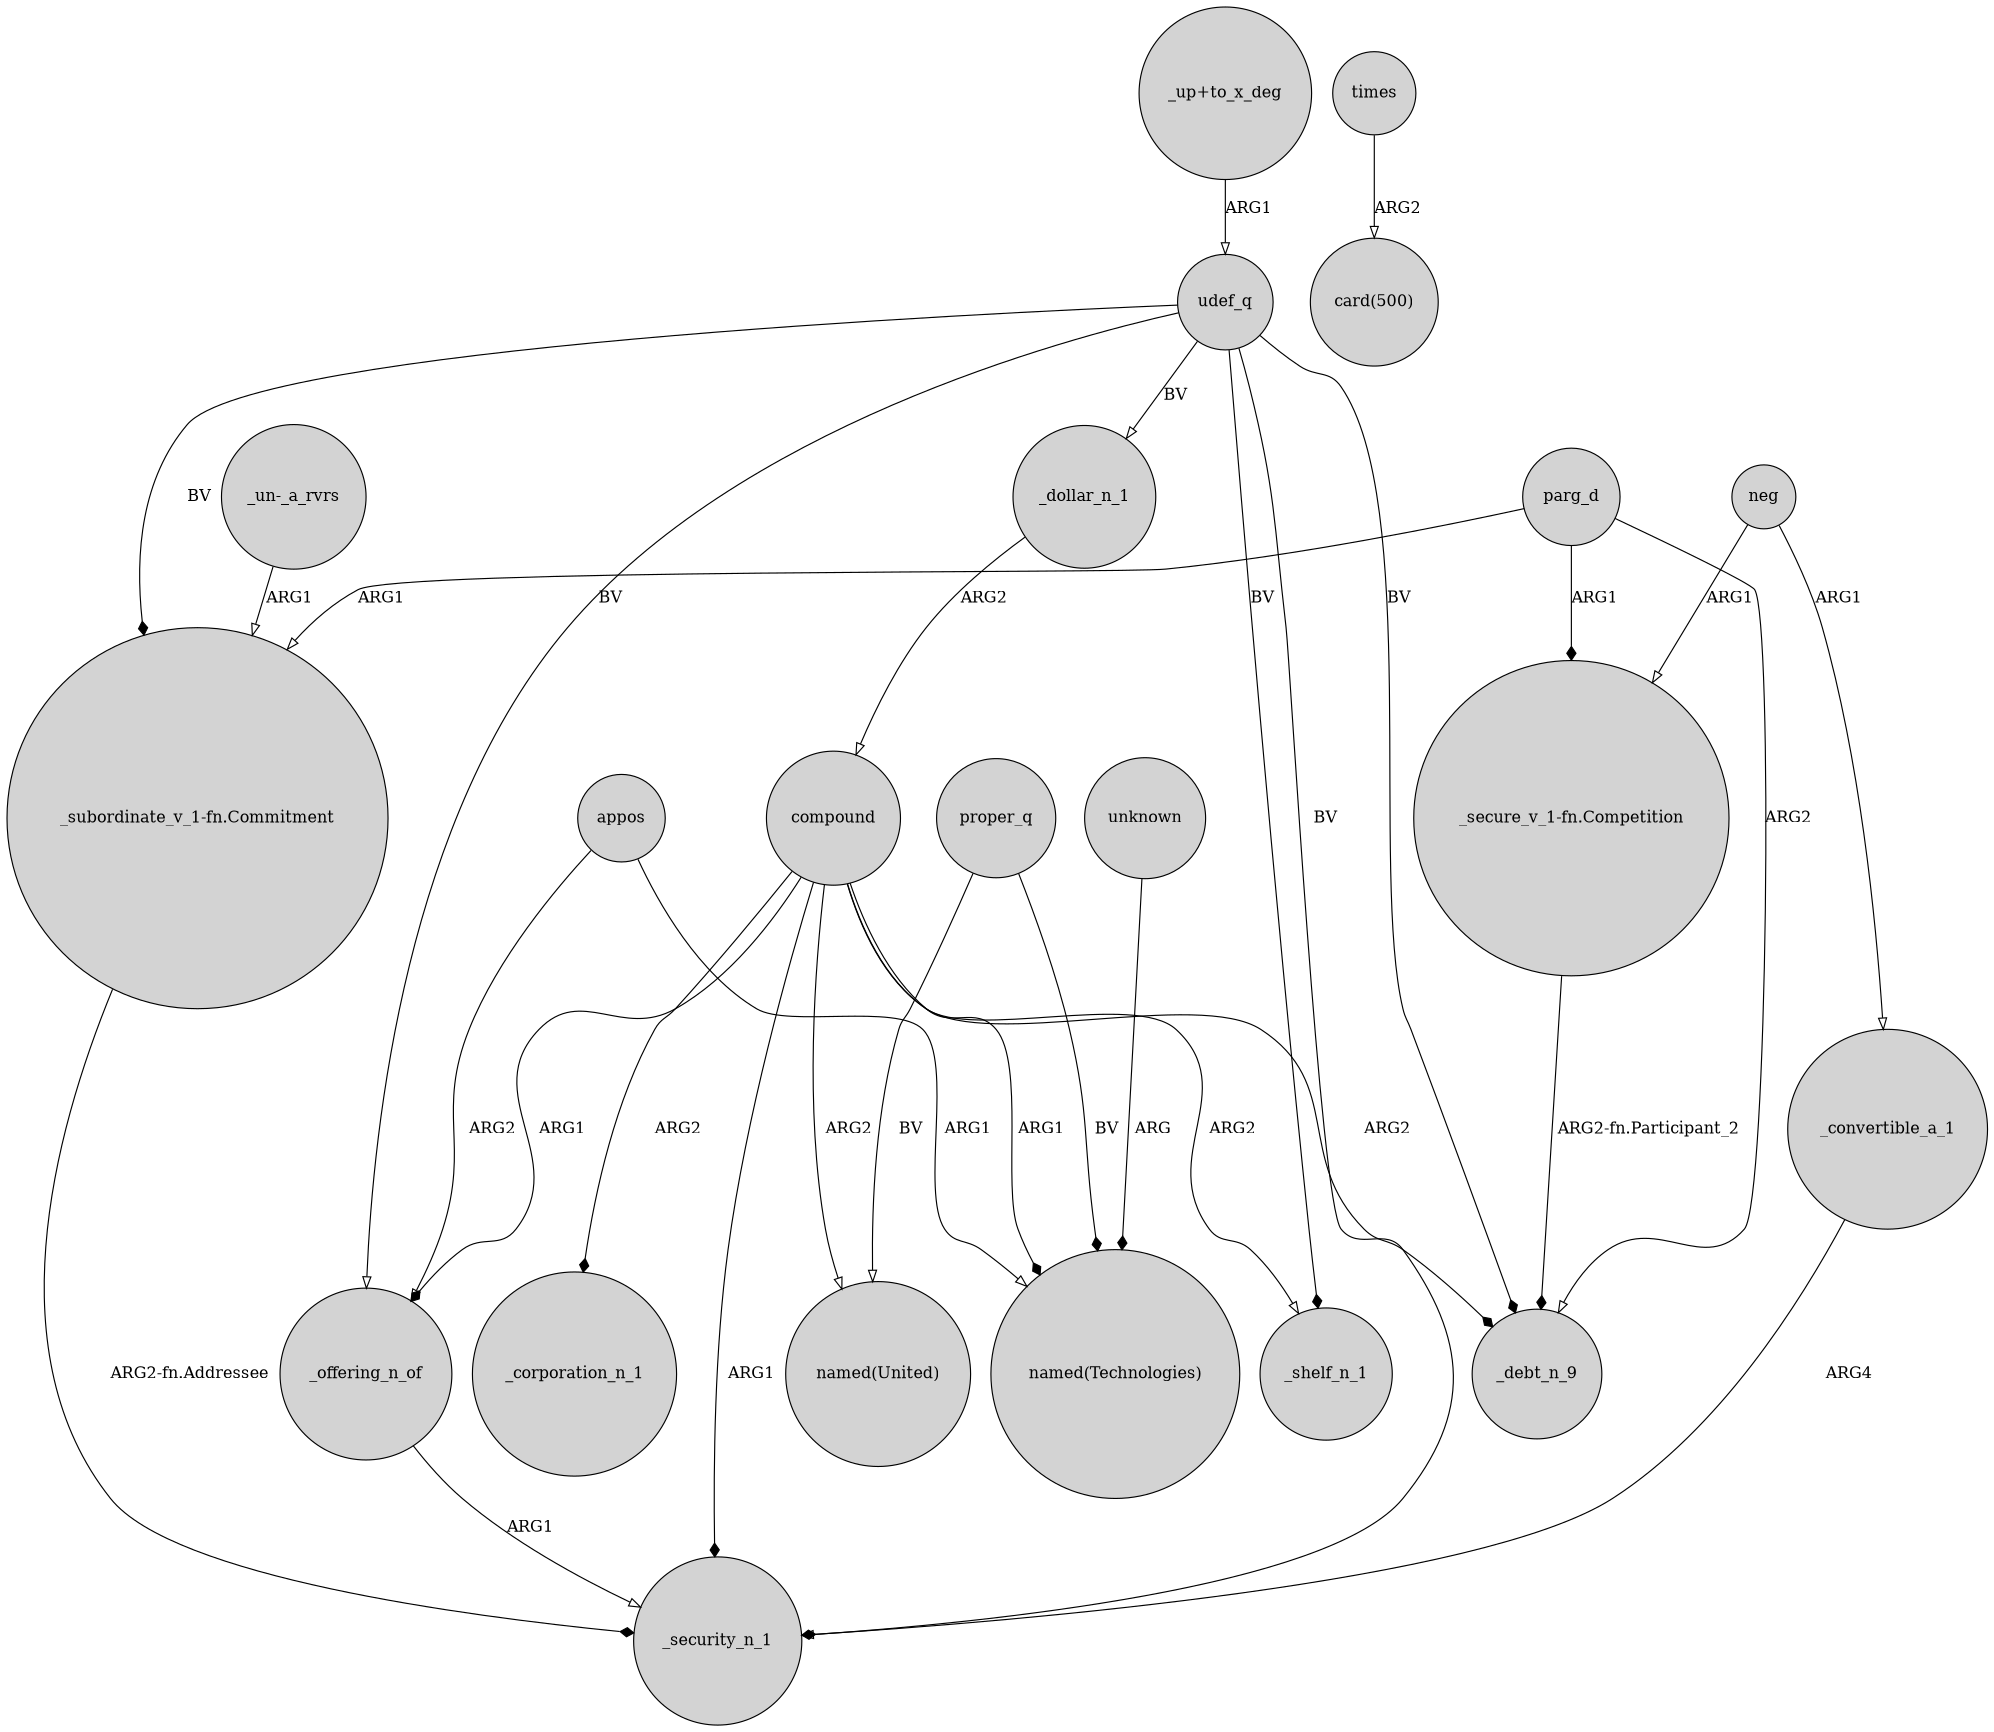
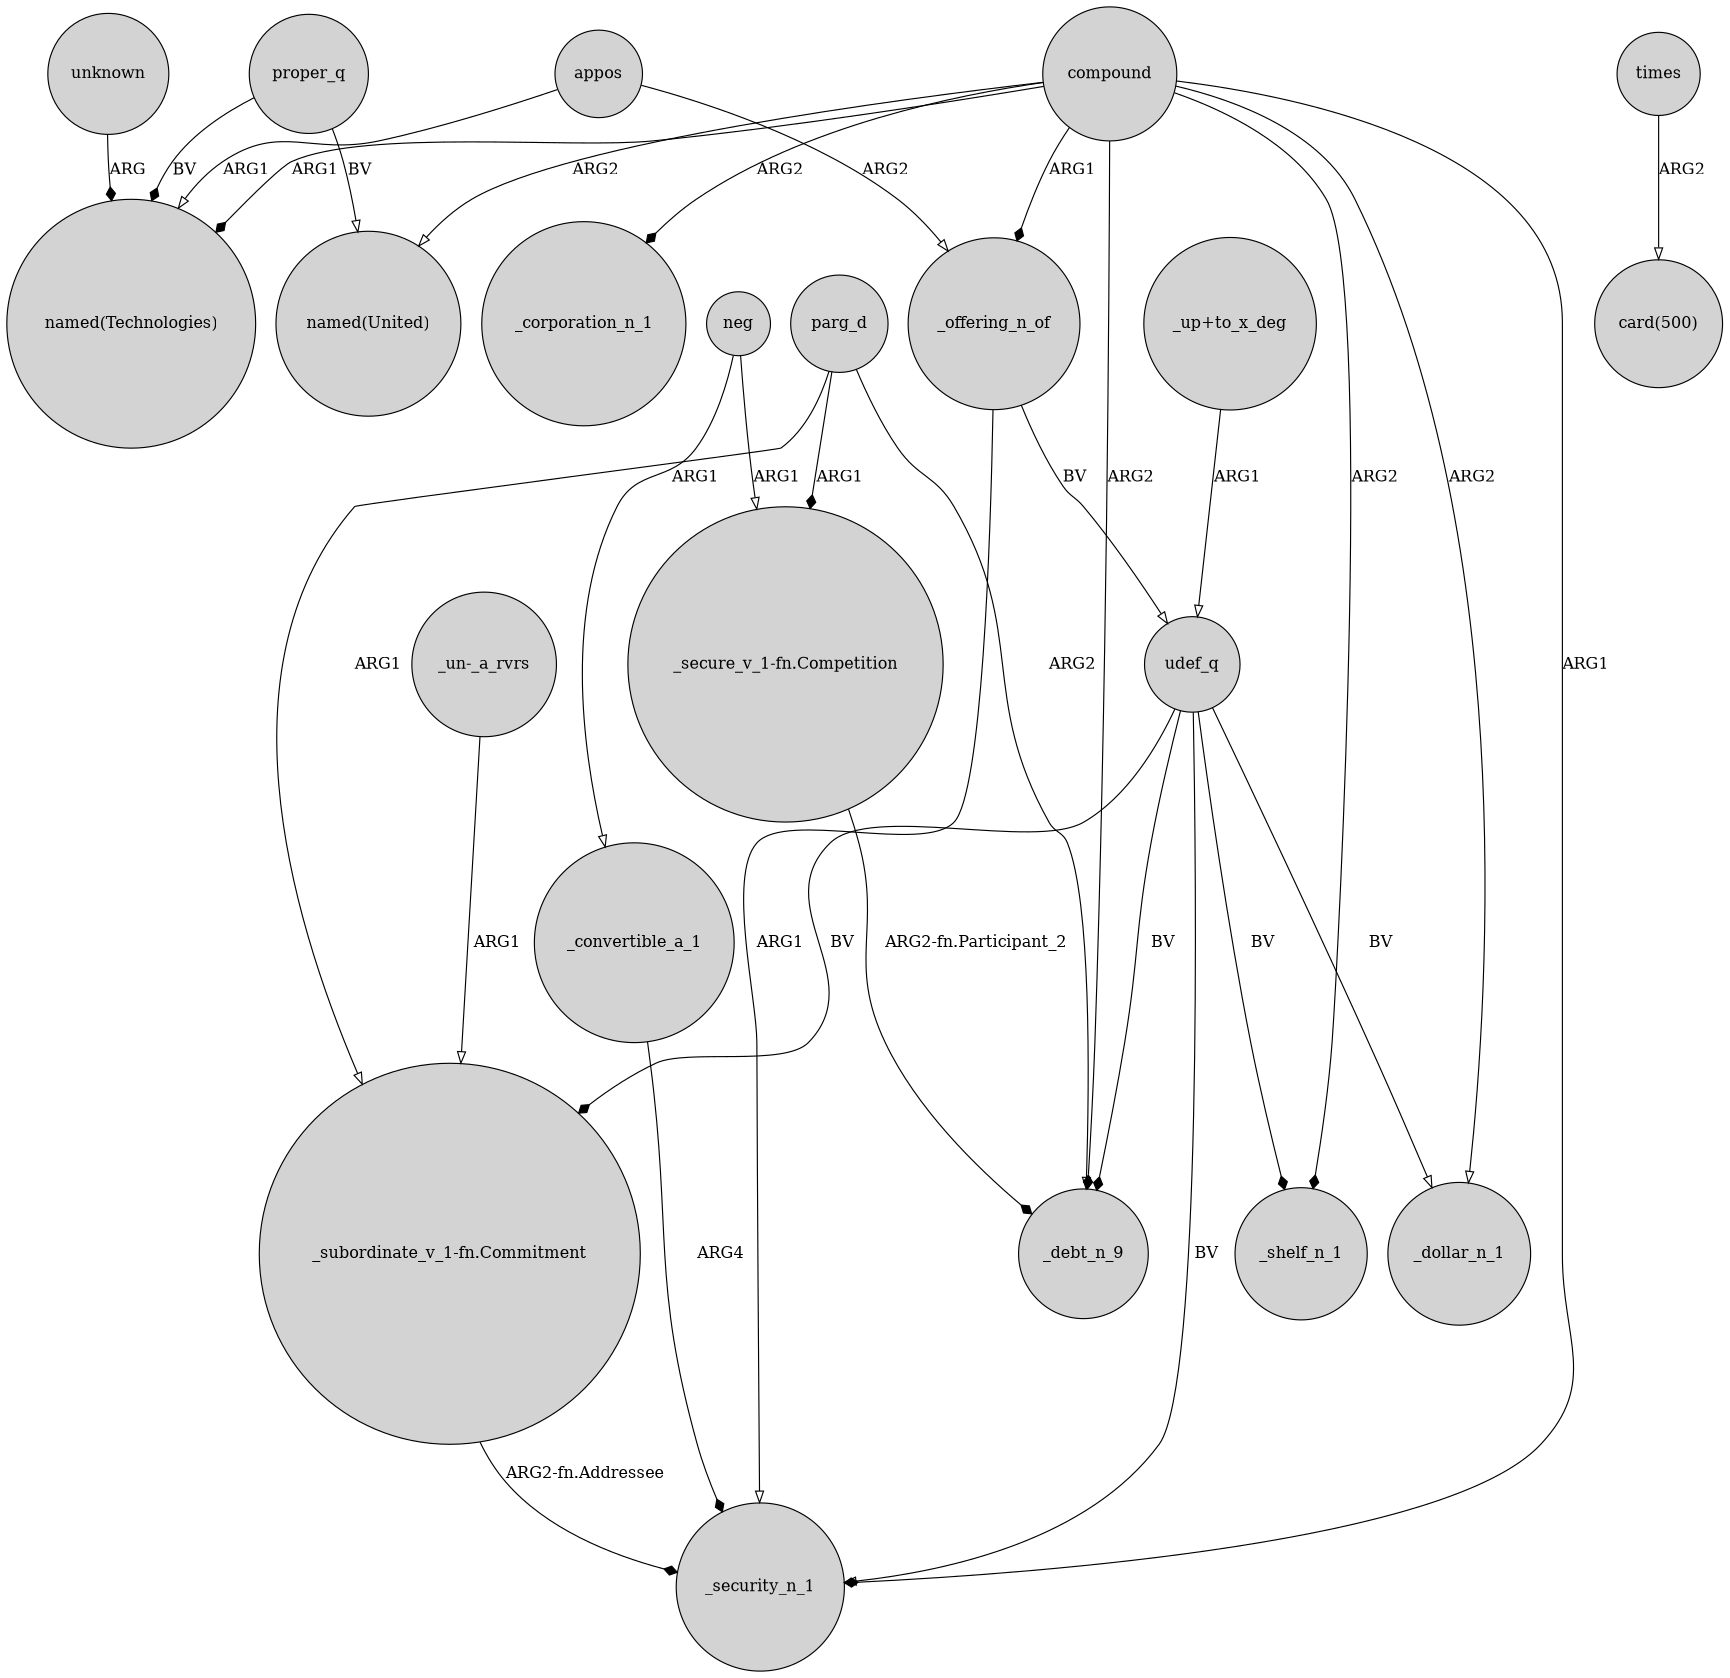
(570, 625) -> (1087, 511)
(926, 628) -> (1462, 568)
(1174, 1029) -> (1350, 592)
